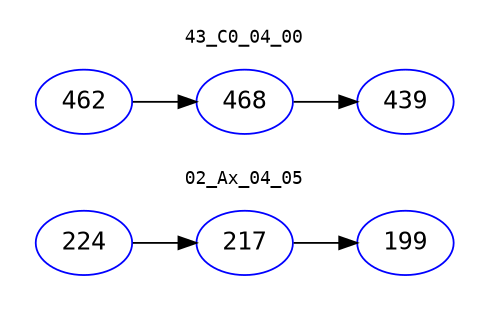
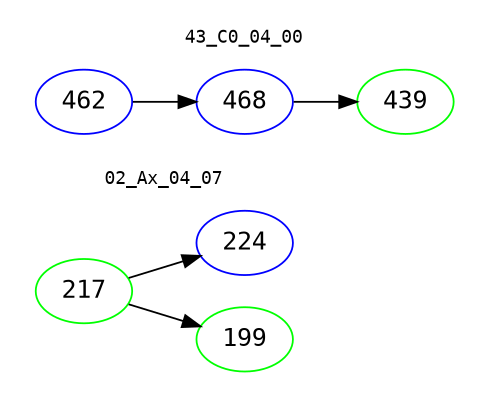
(405, 102) -> (405, 102)
(245, 180) -> (164, 180)
(156, 243) -> (156, 270)
(245, 243) -> (84, 291)
(405, 243) -> (245, 339)
